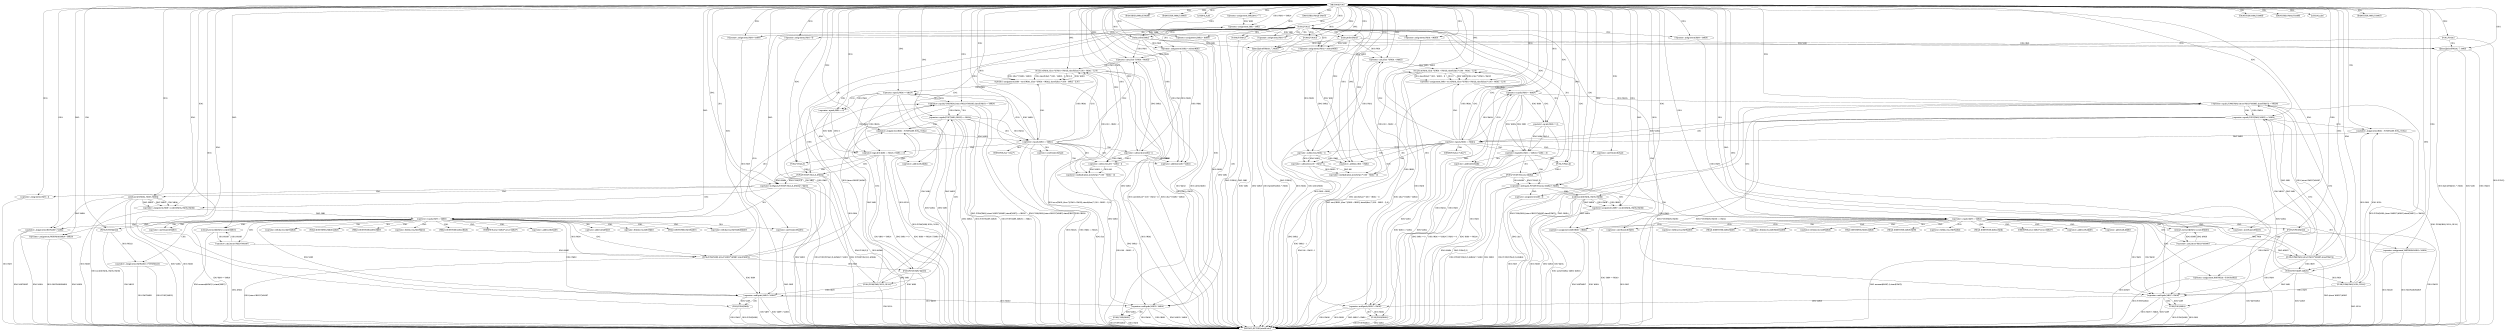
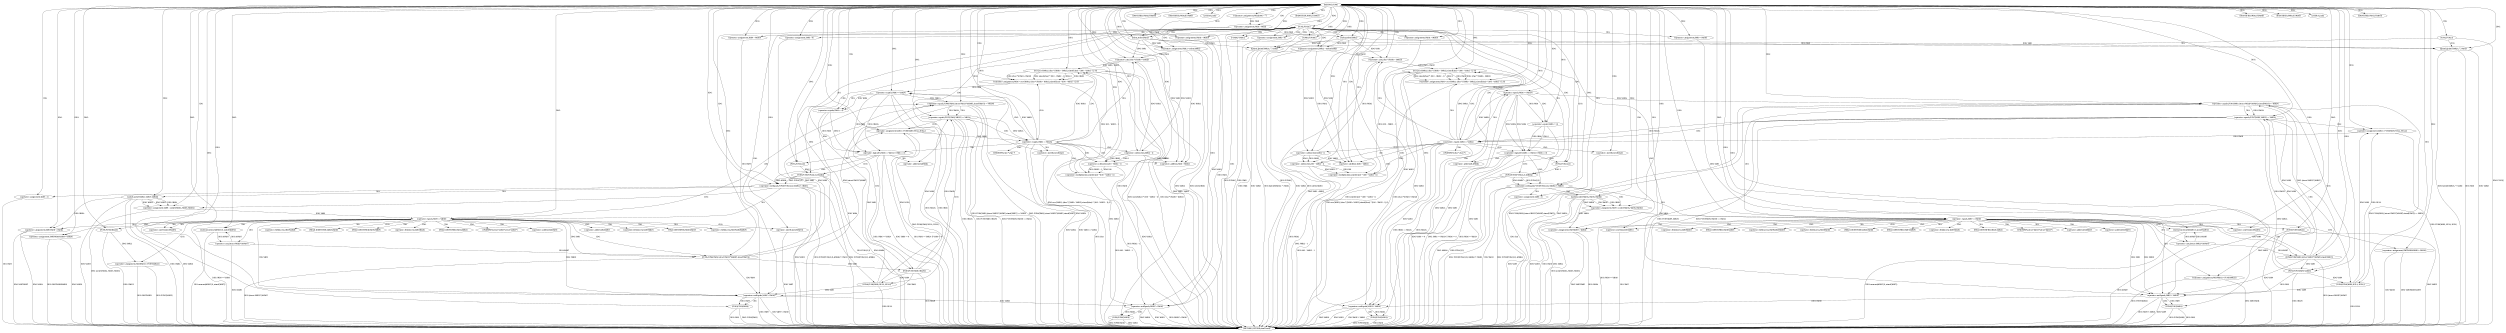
(1282, 16) -> (1282, 16)
(1223, 136) -> (1223, 132)
